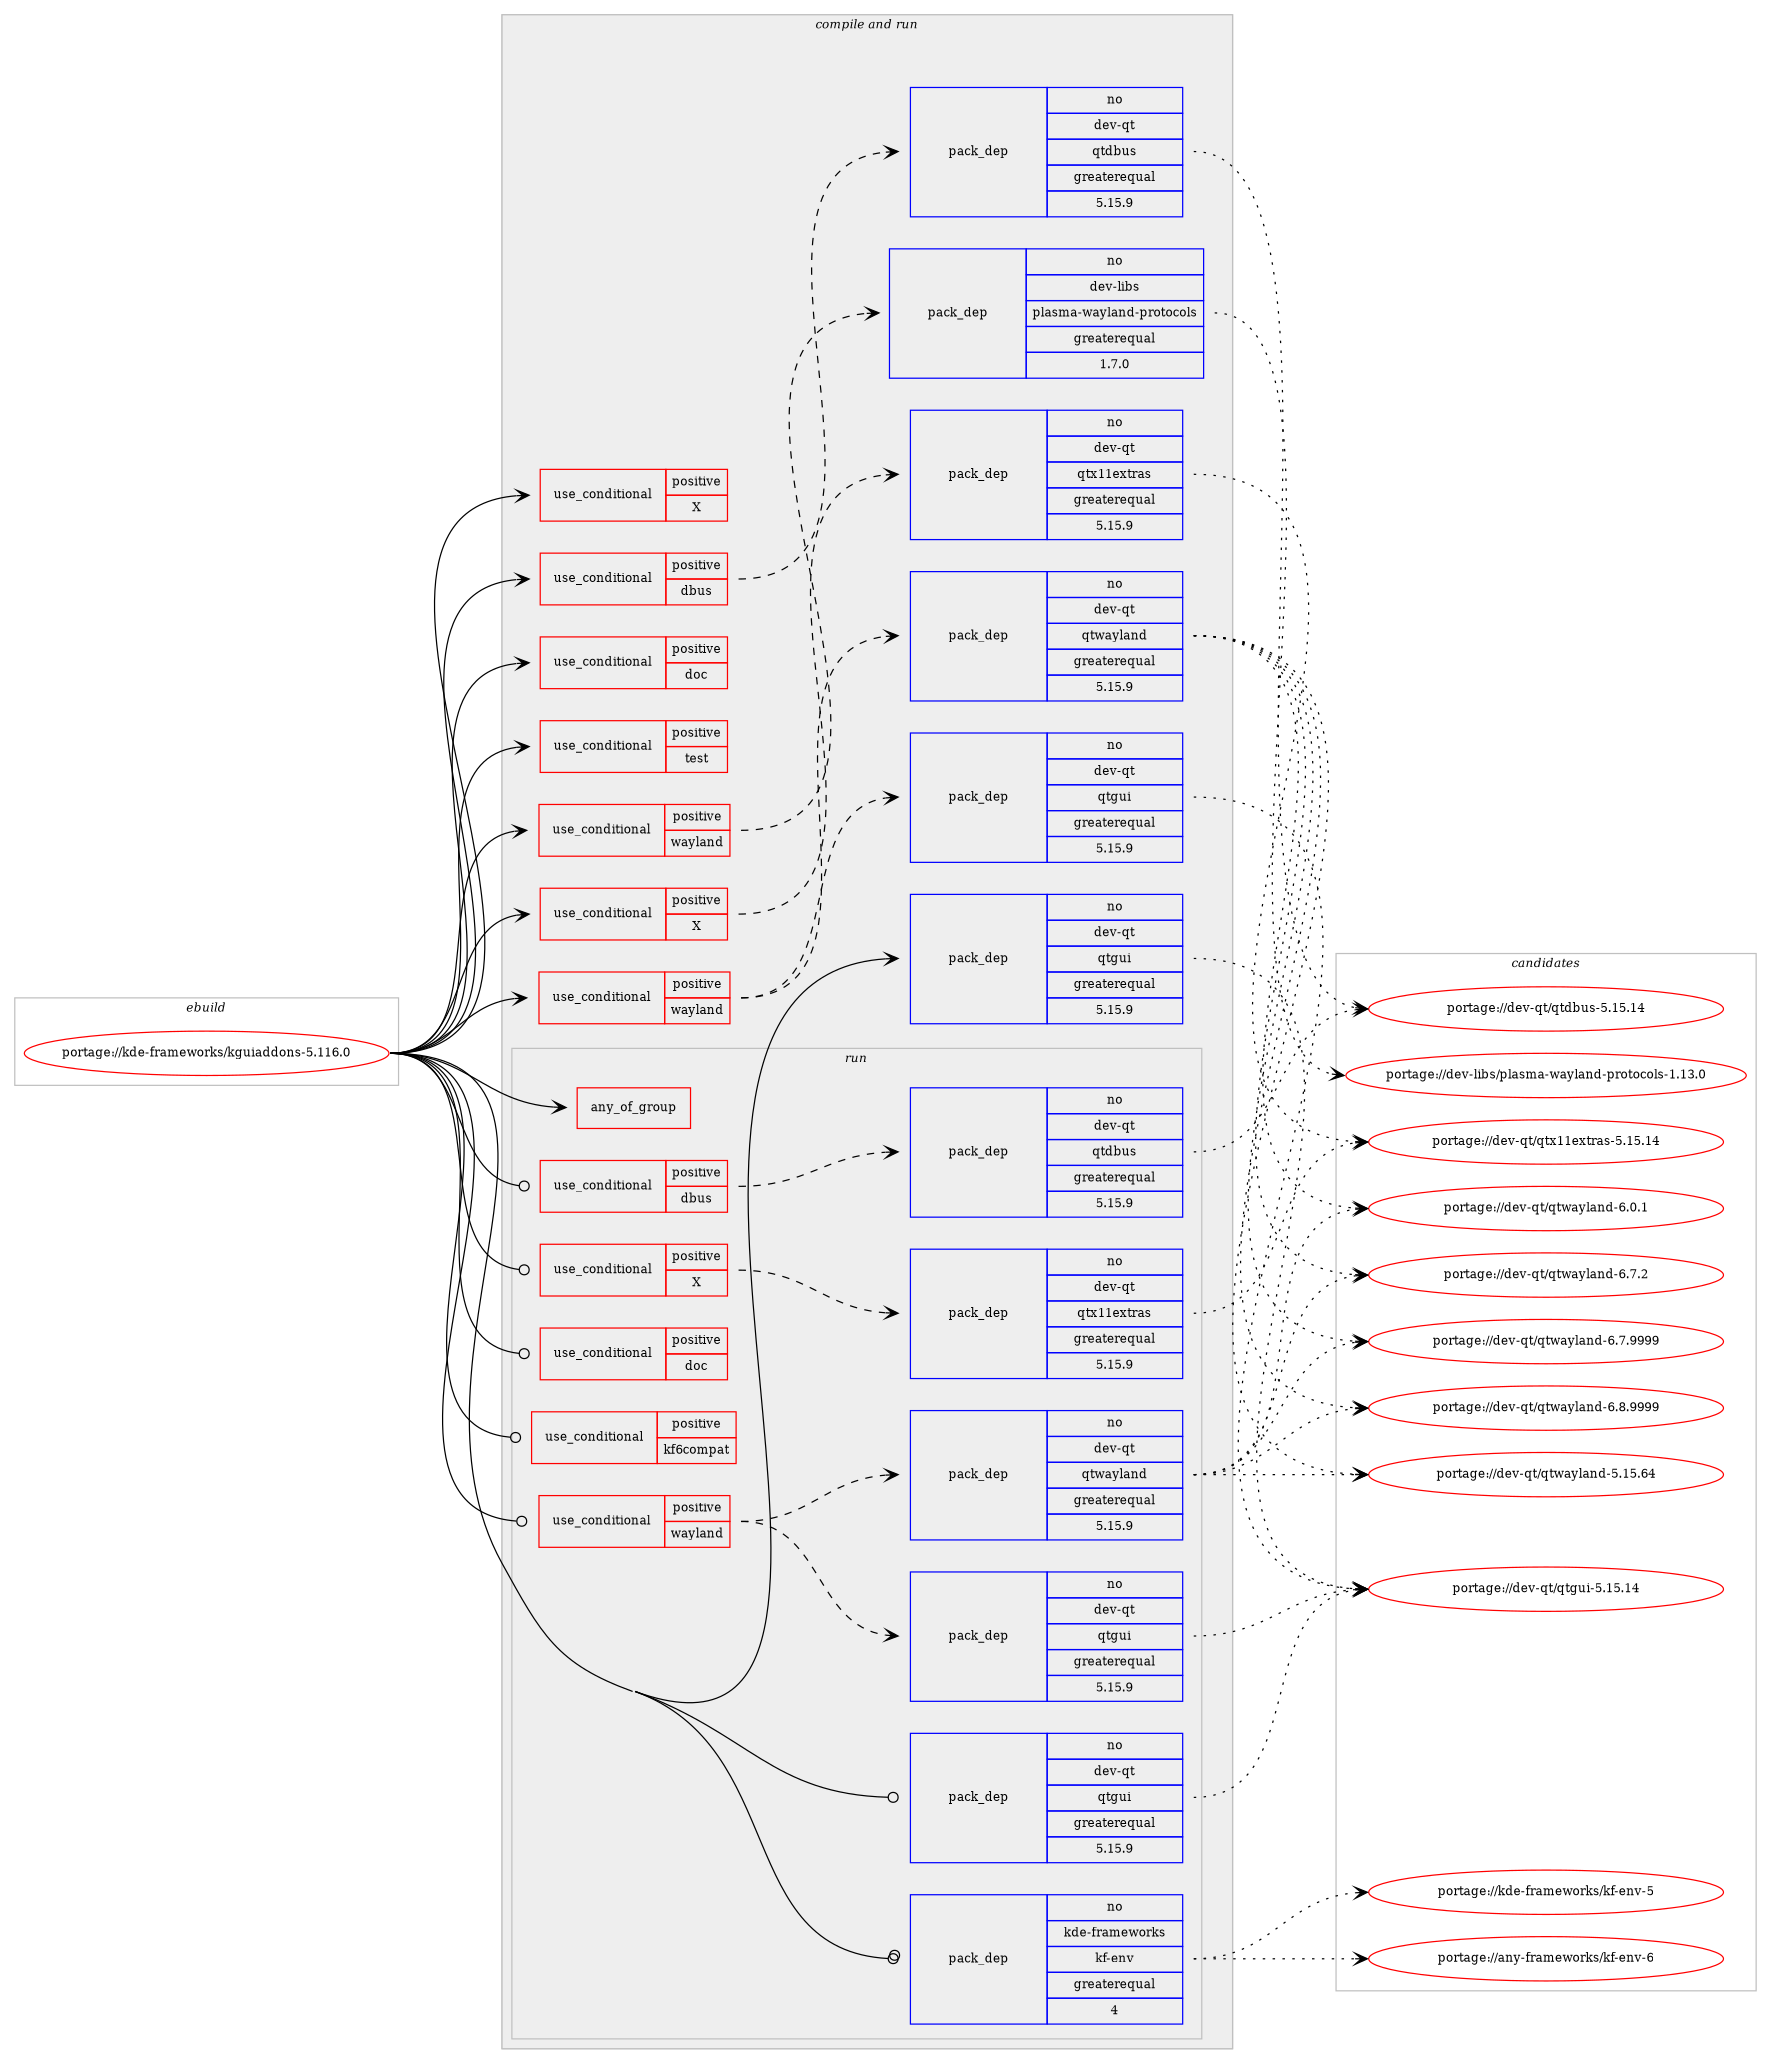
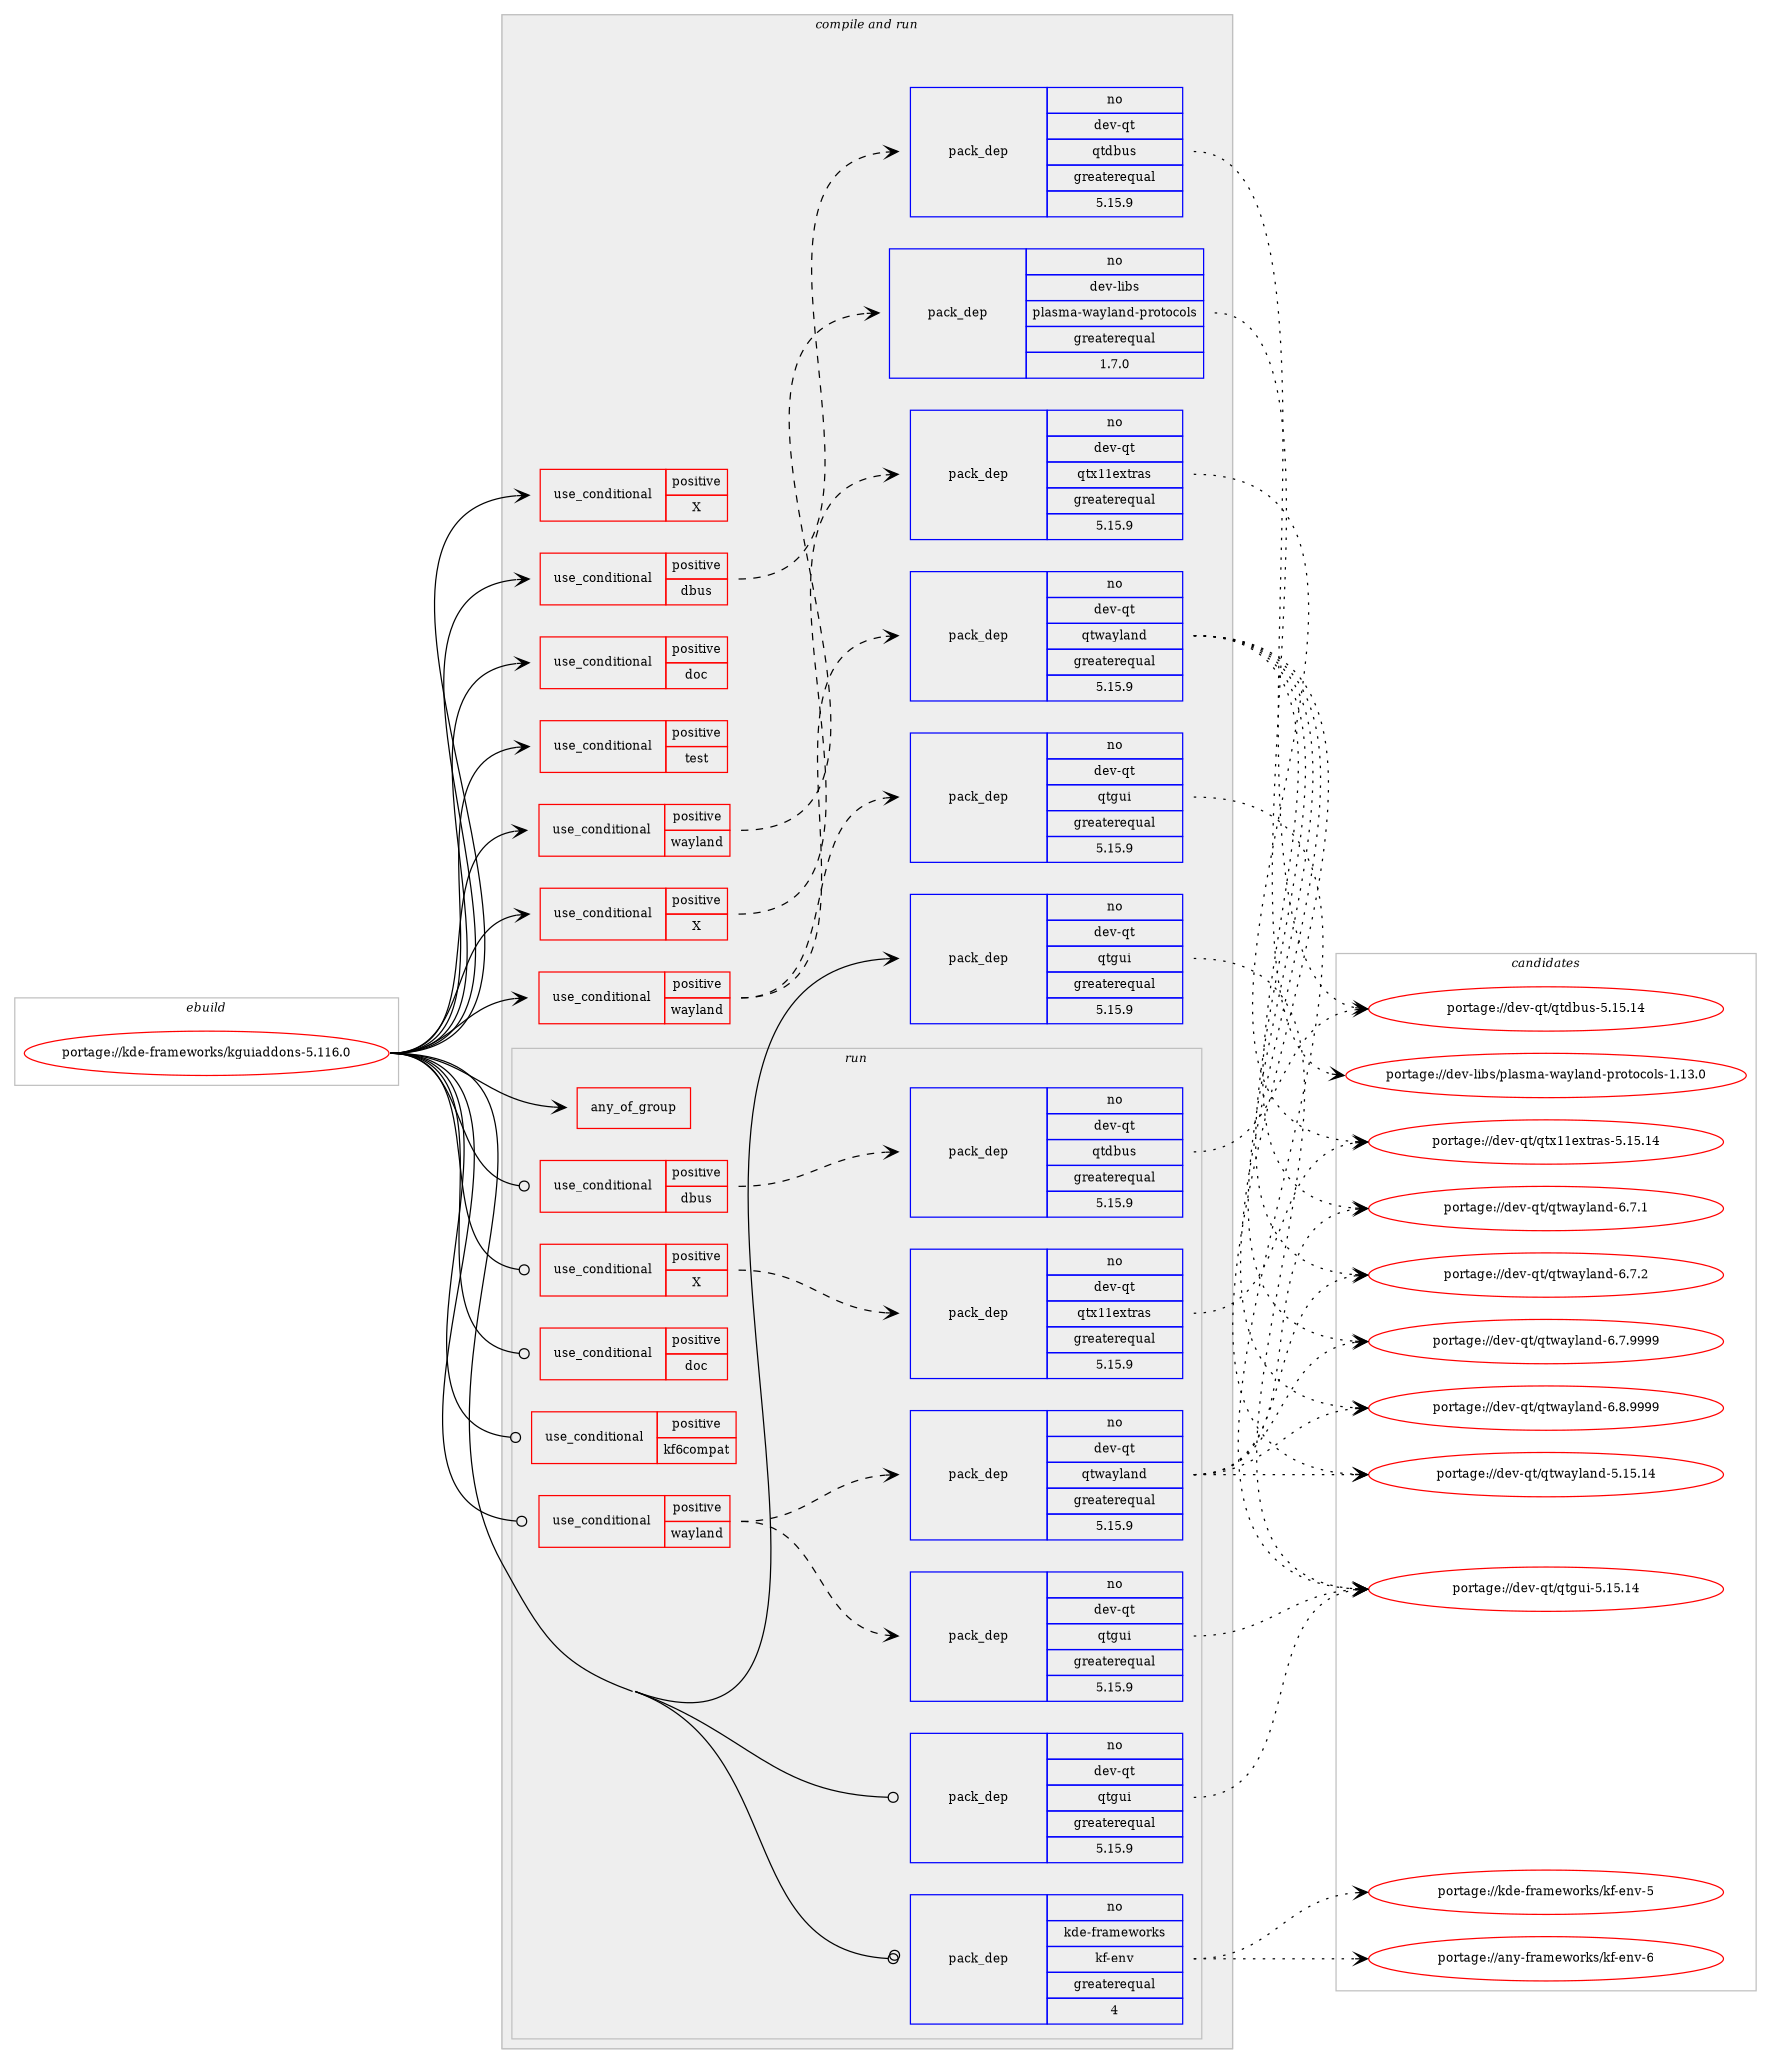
(1546, 1209) -> (1546, 1209)
(1546, 1475) -> (1546, 1475)
